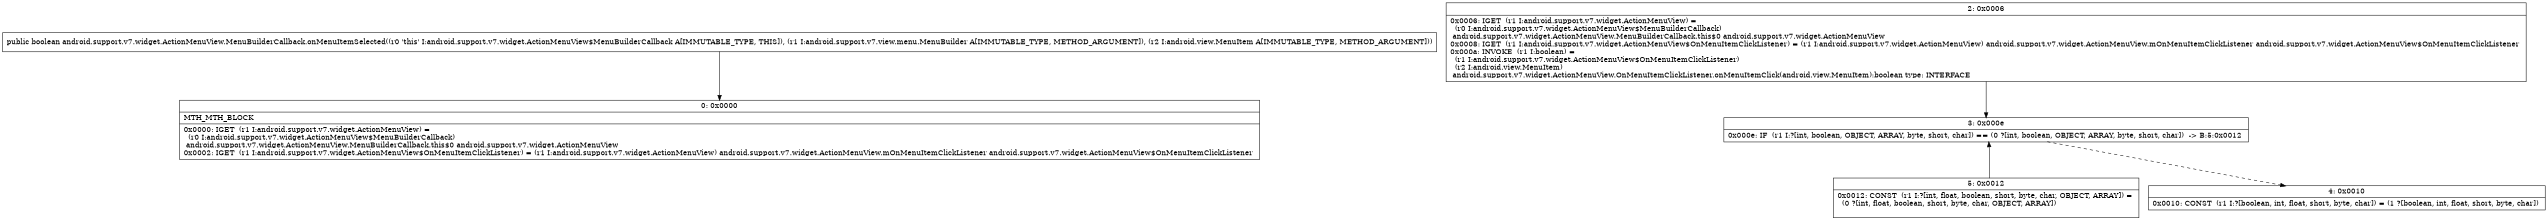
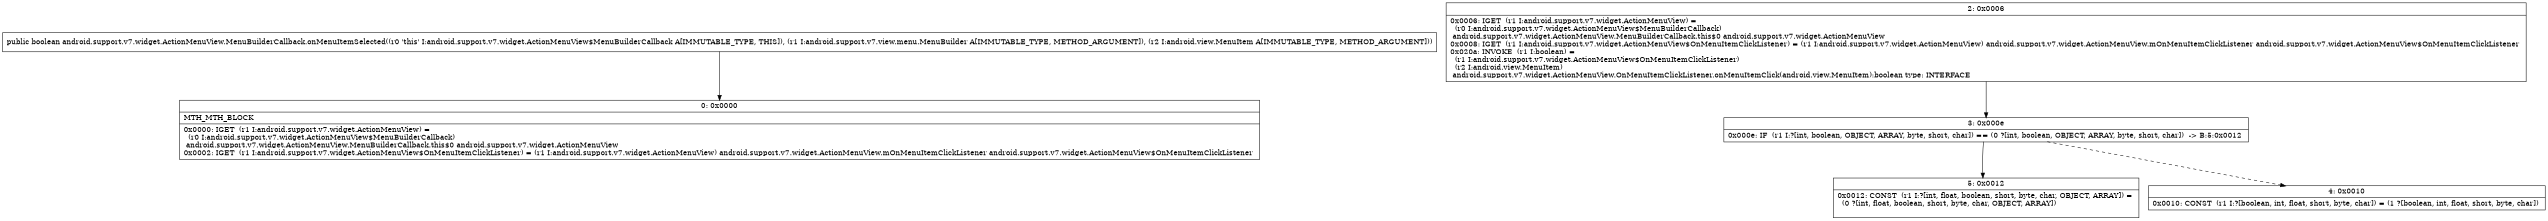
(1514, 52) -> (1514, 52)
(1990, 163) -> (1983, 157)
